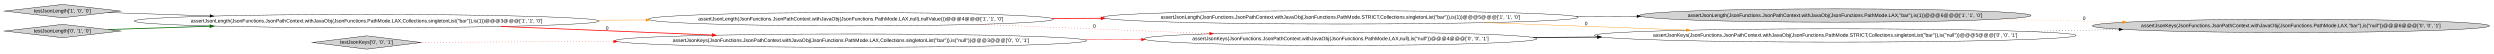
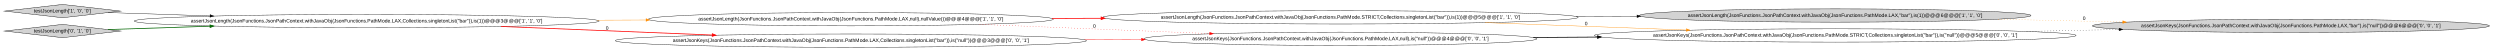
(367, 42) -> none
